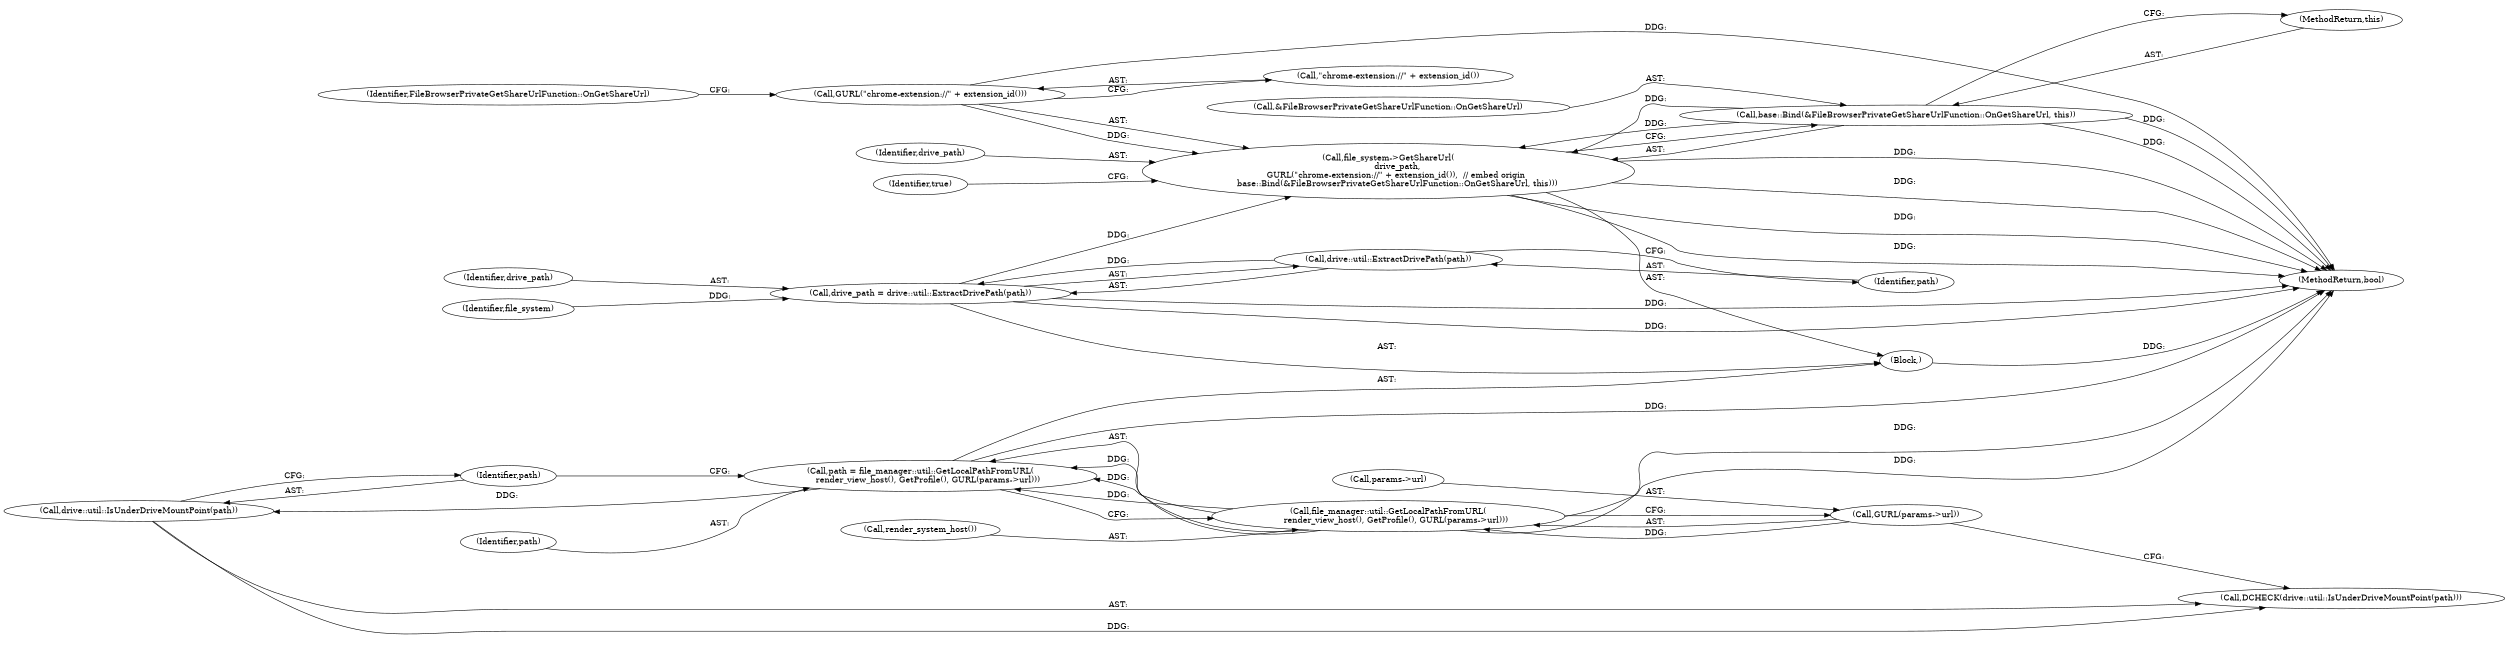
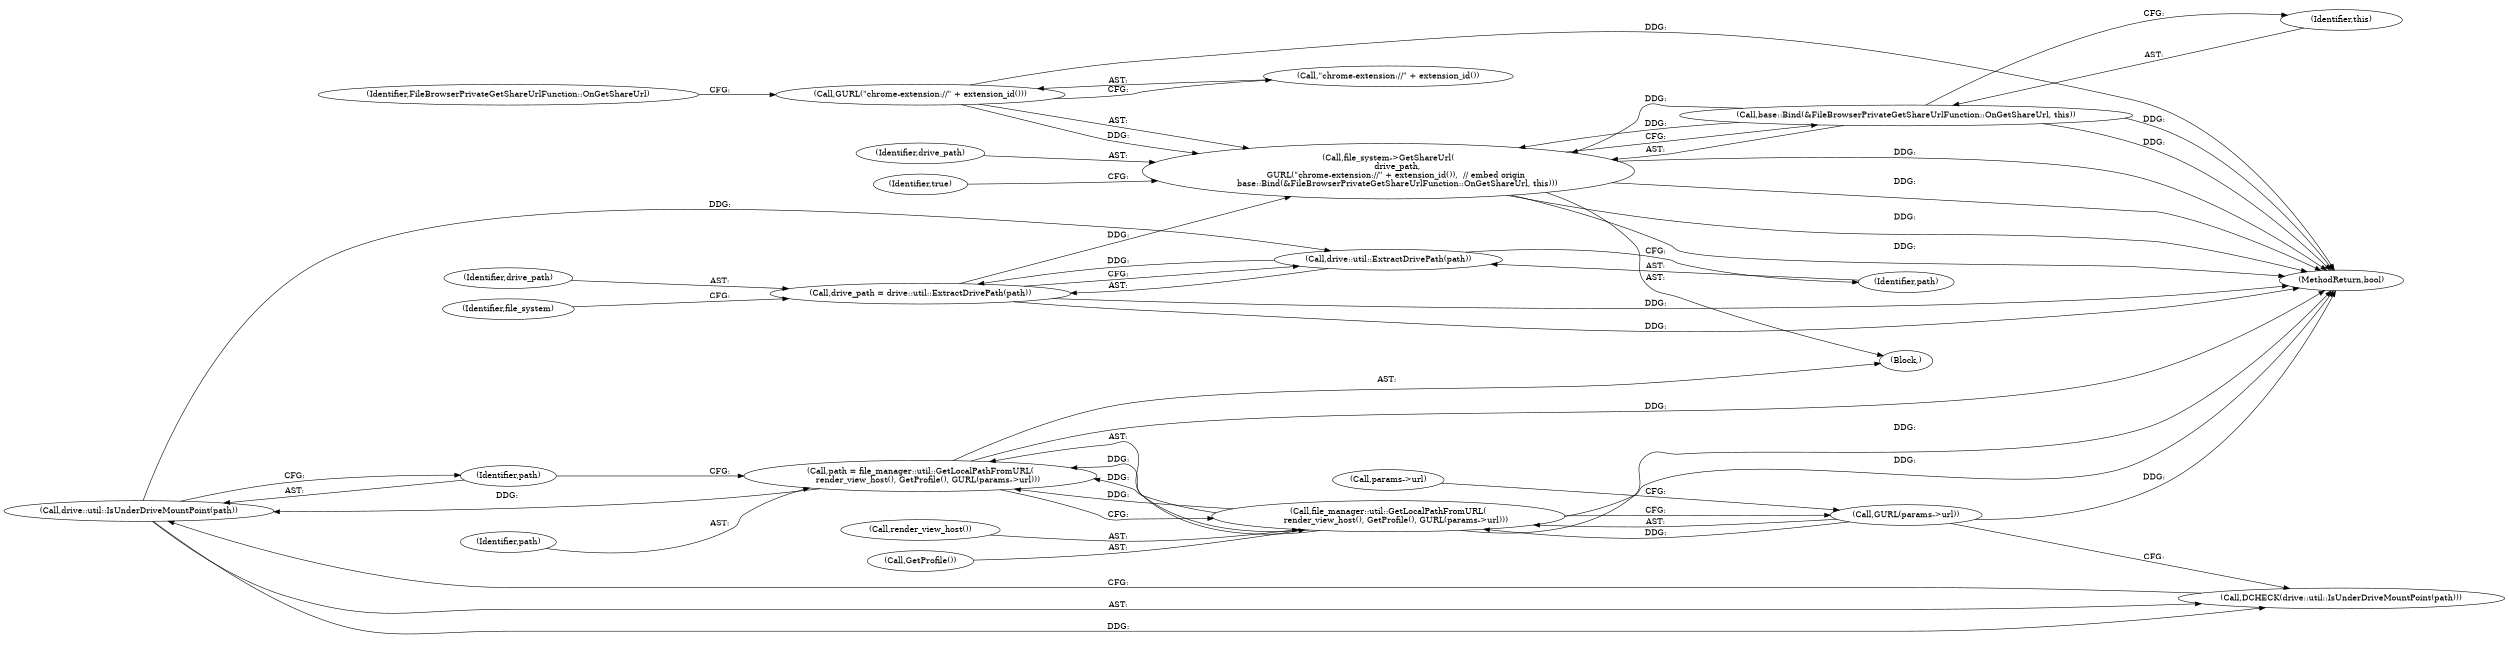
(2341, 20) -> (2341, 20)
(1388, 107) -> none
none -> (669, 210)
(1120, 274) -> (1120, 274)
(721, 296) -> (721, 296)
(2131, 358) -> (2190, 467)
(1409, 371) -> none
(1657, 492) -> (1657, 492)
(920, 530) -> (920, 530)
none -> (920, 561)
none -> (1184, 588)
